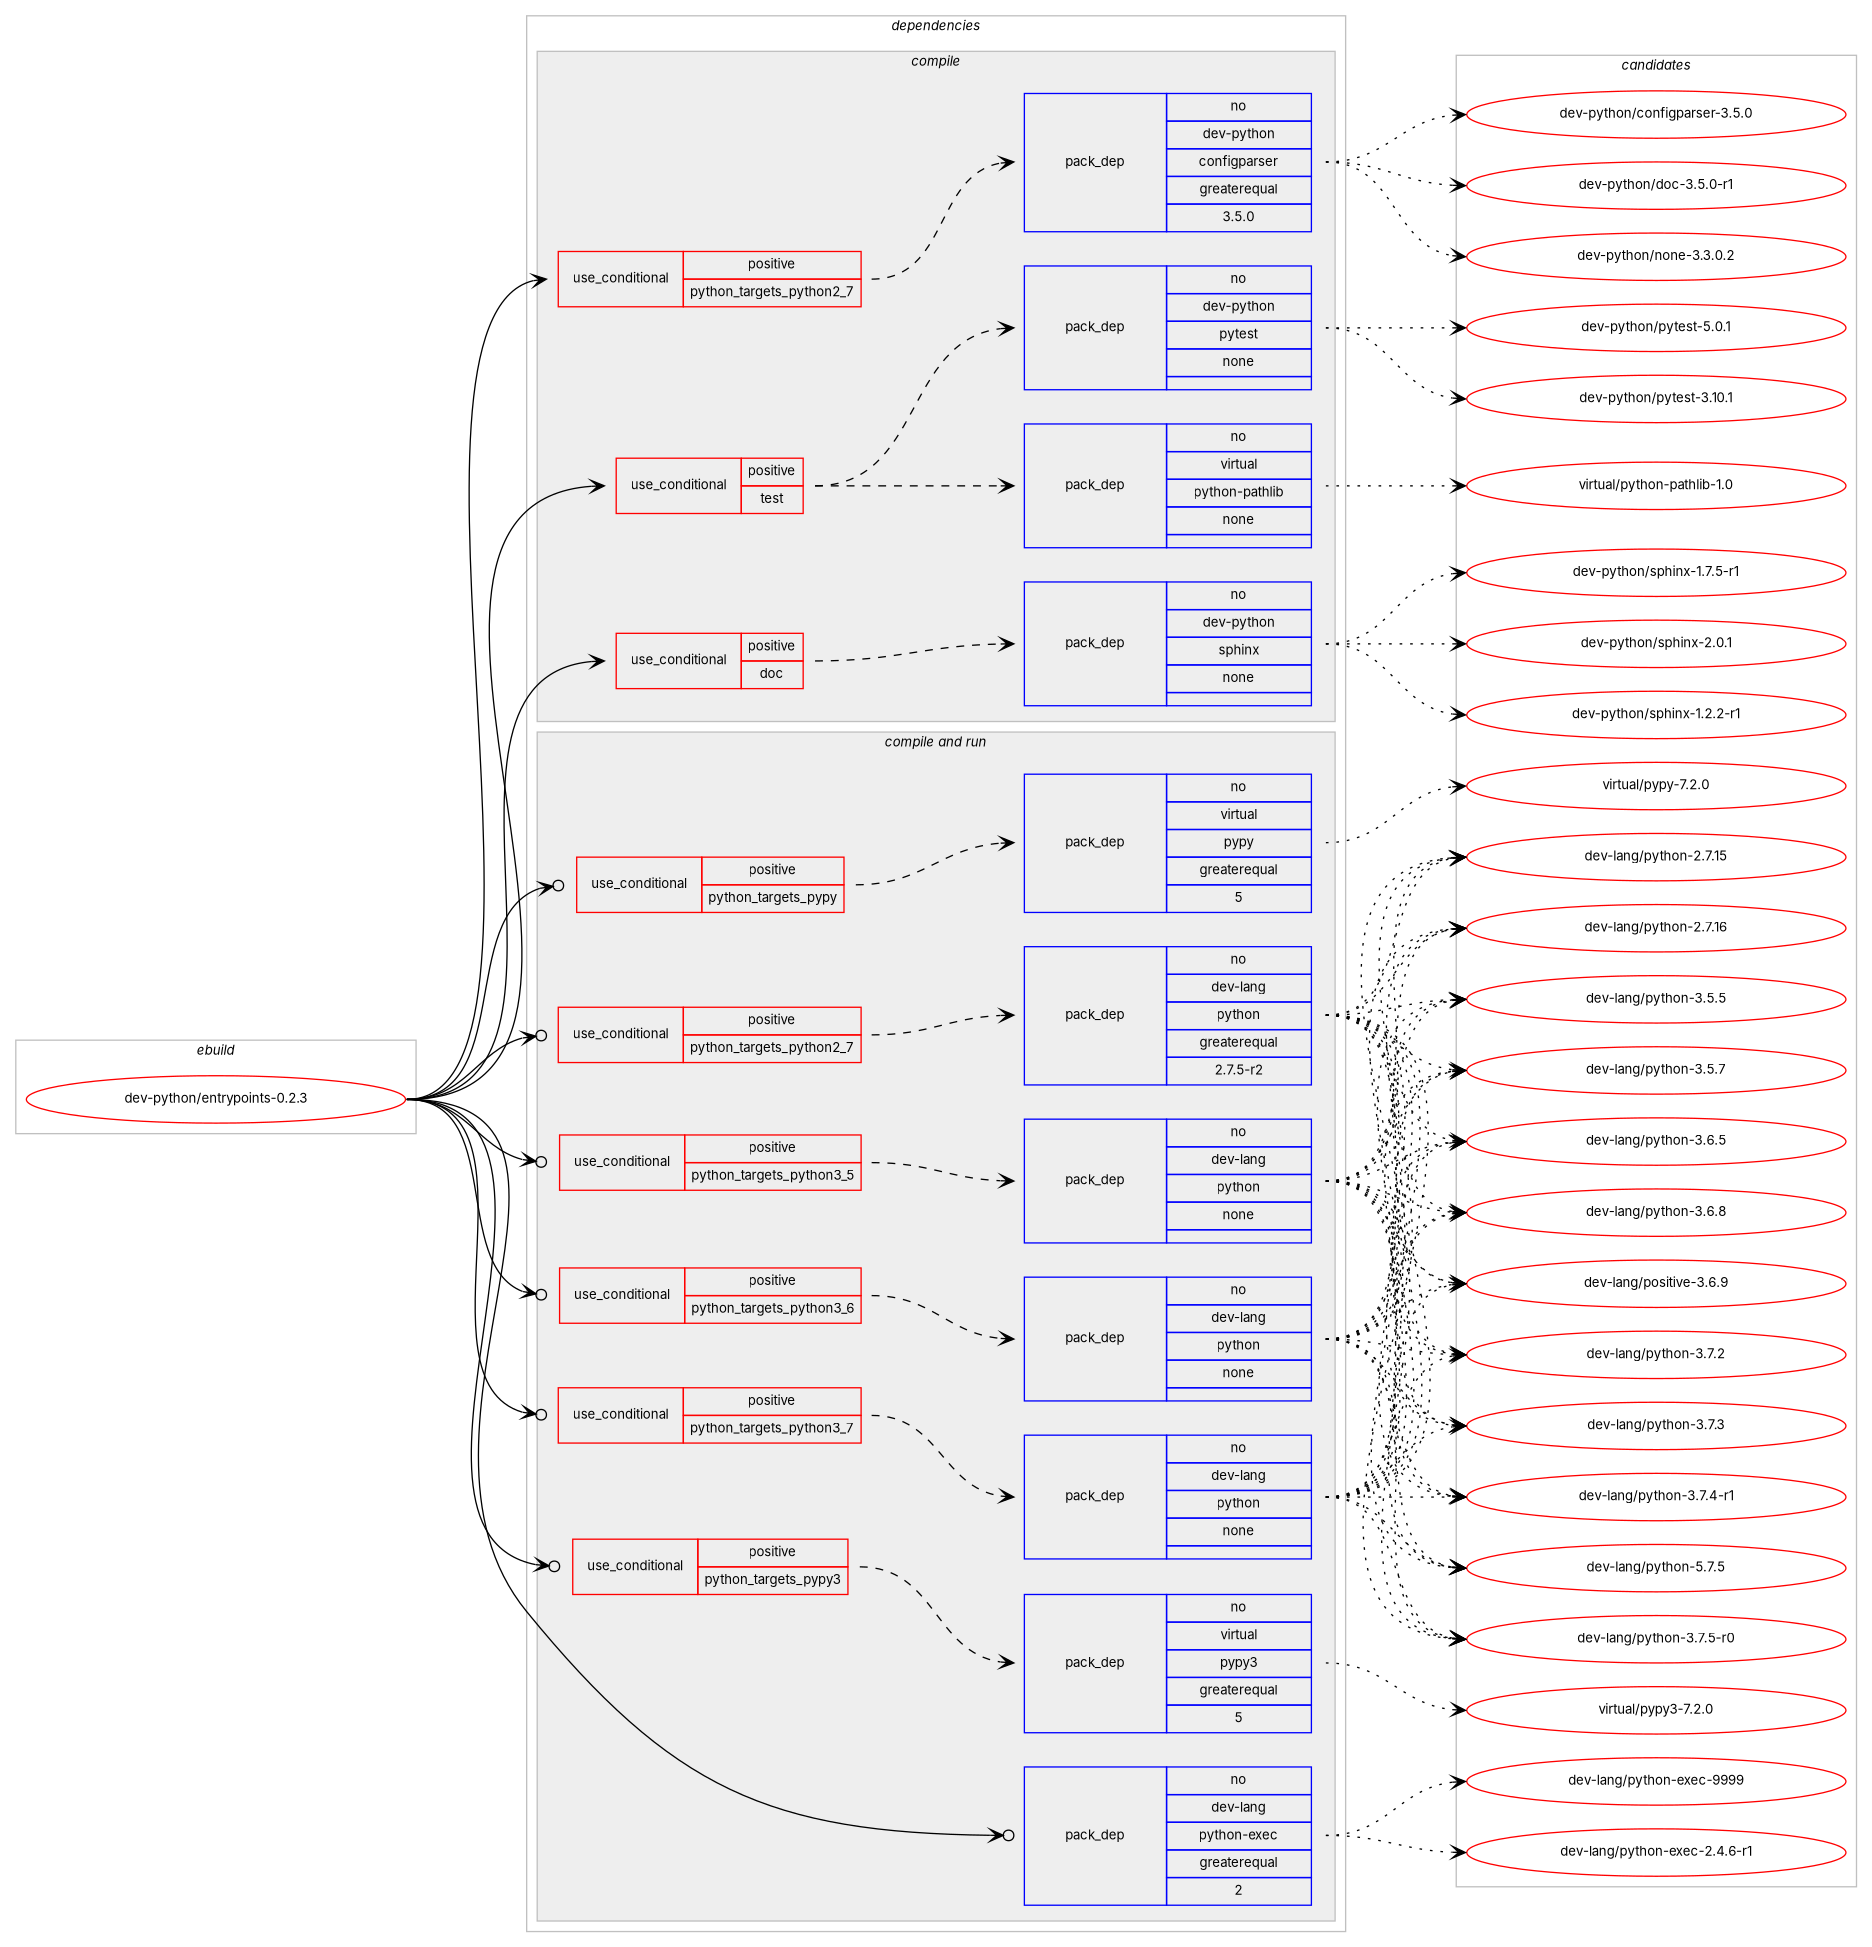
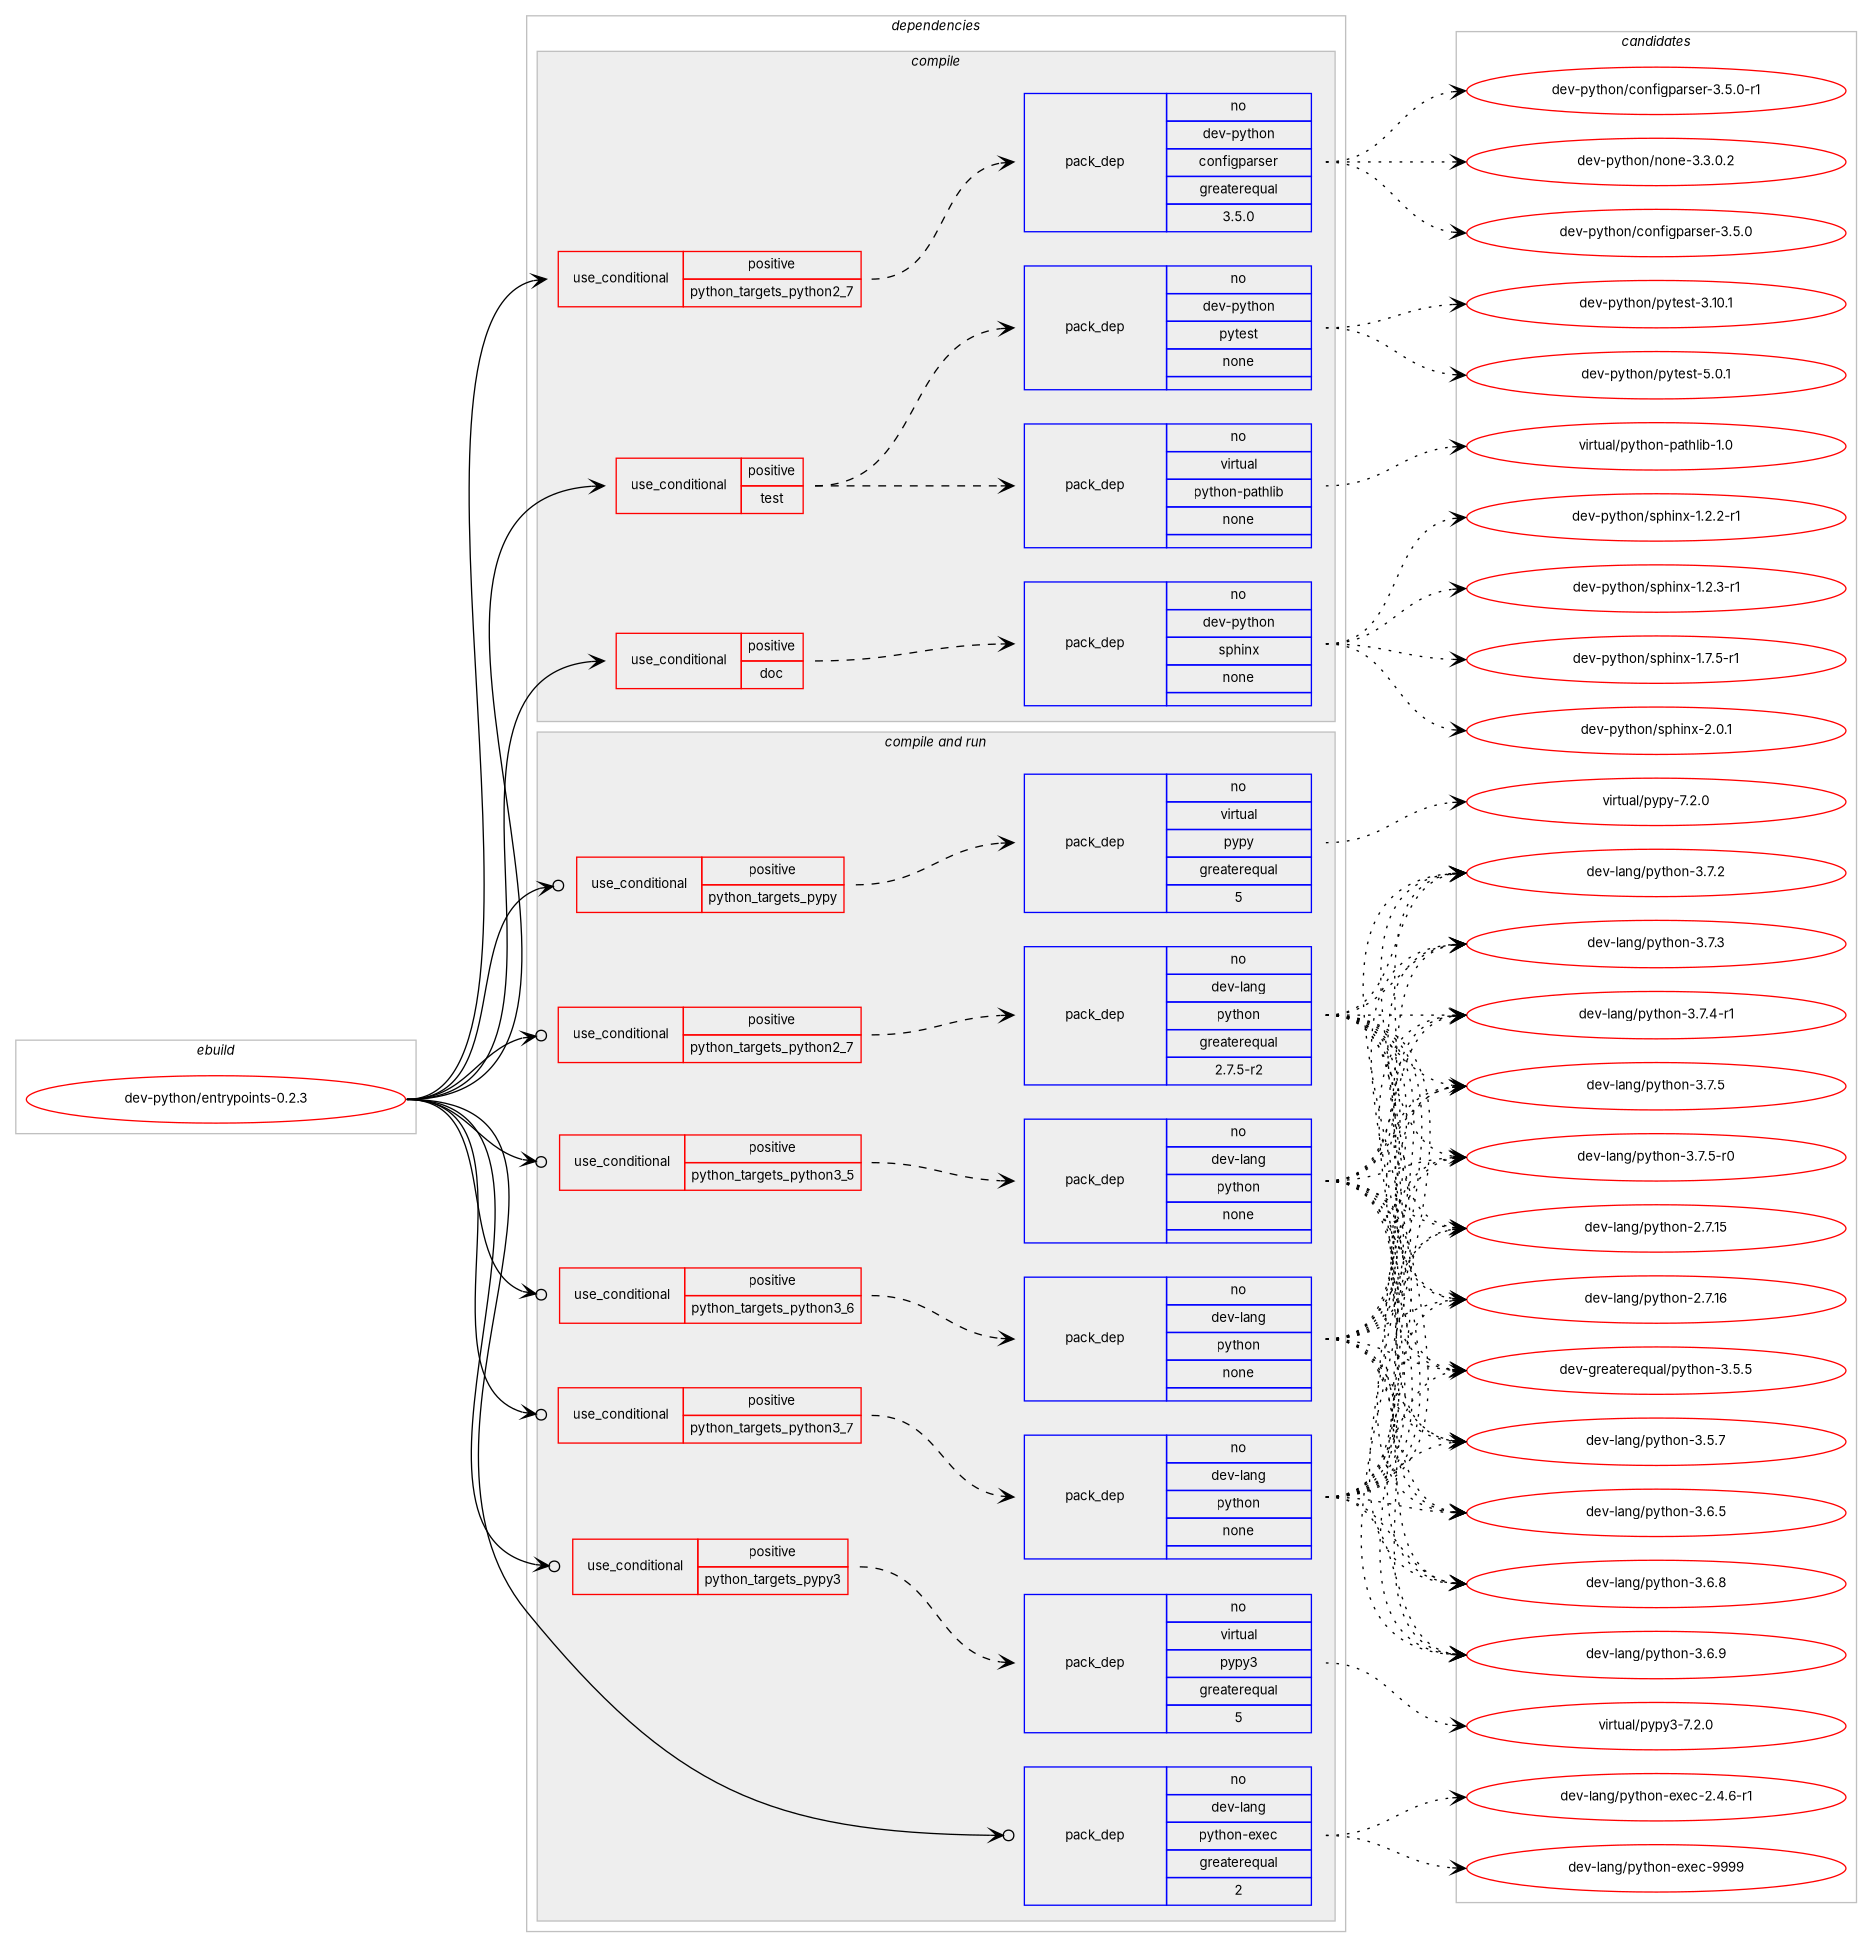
(1656, 186) -> (1656, 91)
none -> (1656, 589)
(1656, 999) -> (1656, 1371)
(1656, 1284) -> (1656, 1655)
(1656, 1568) -> (1656, 1086)
